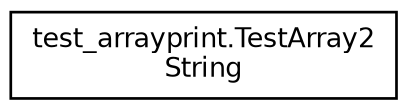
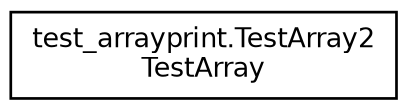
(204, 55) -> (204, 55)
